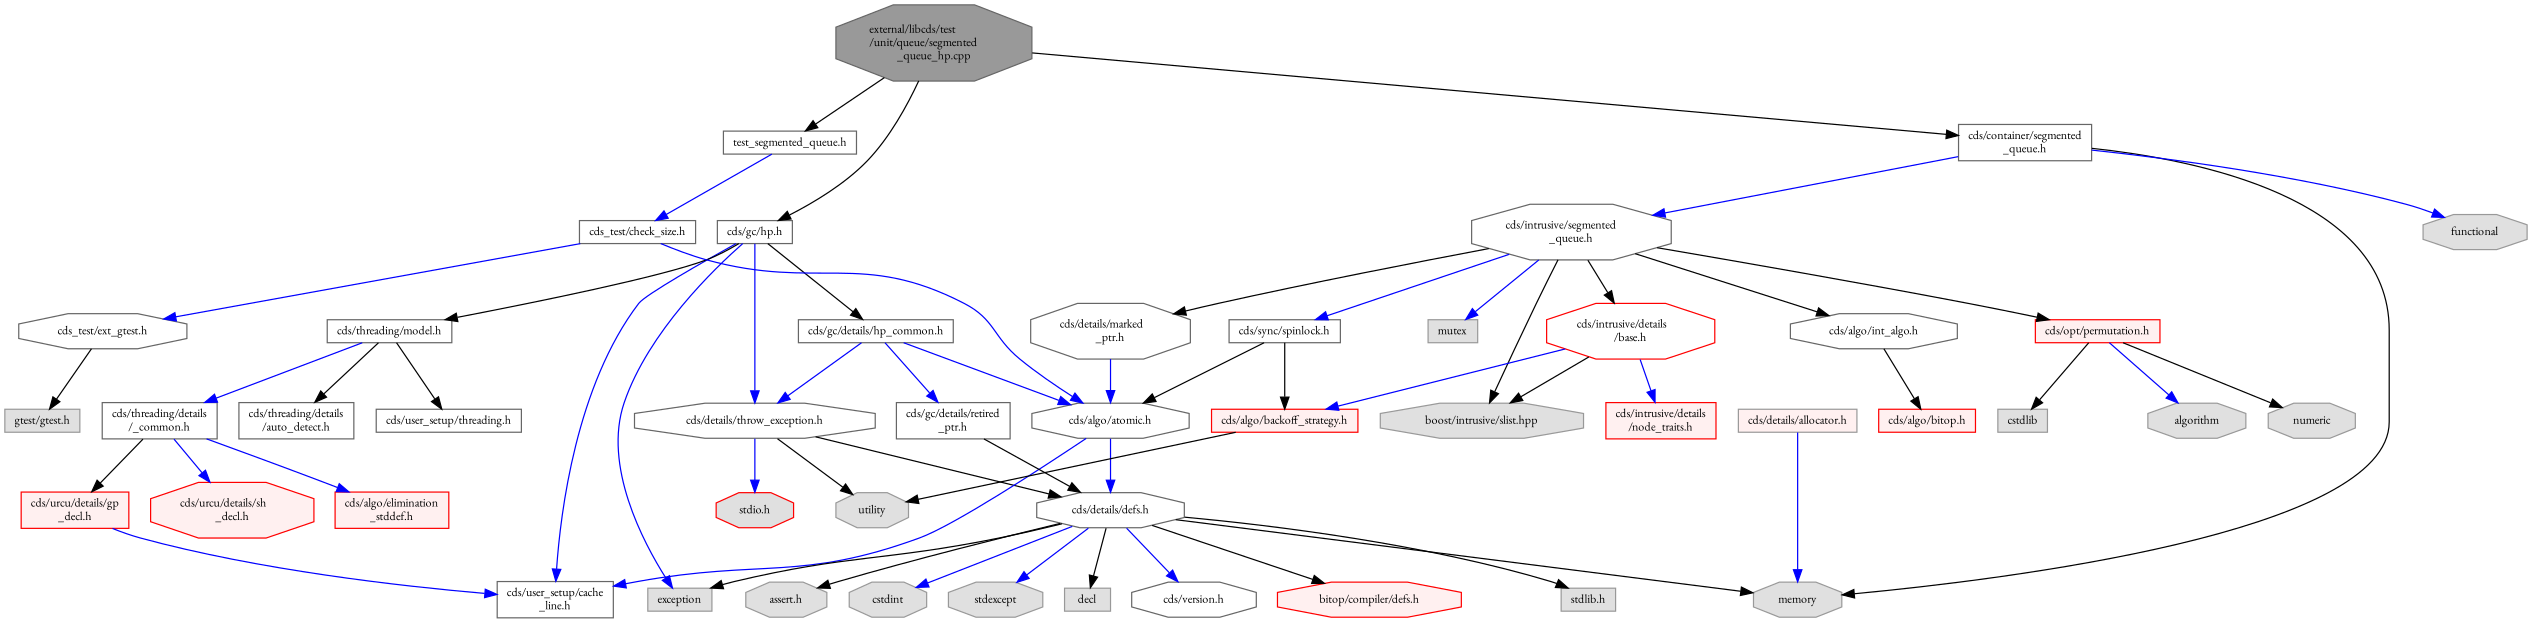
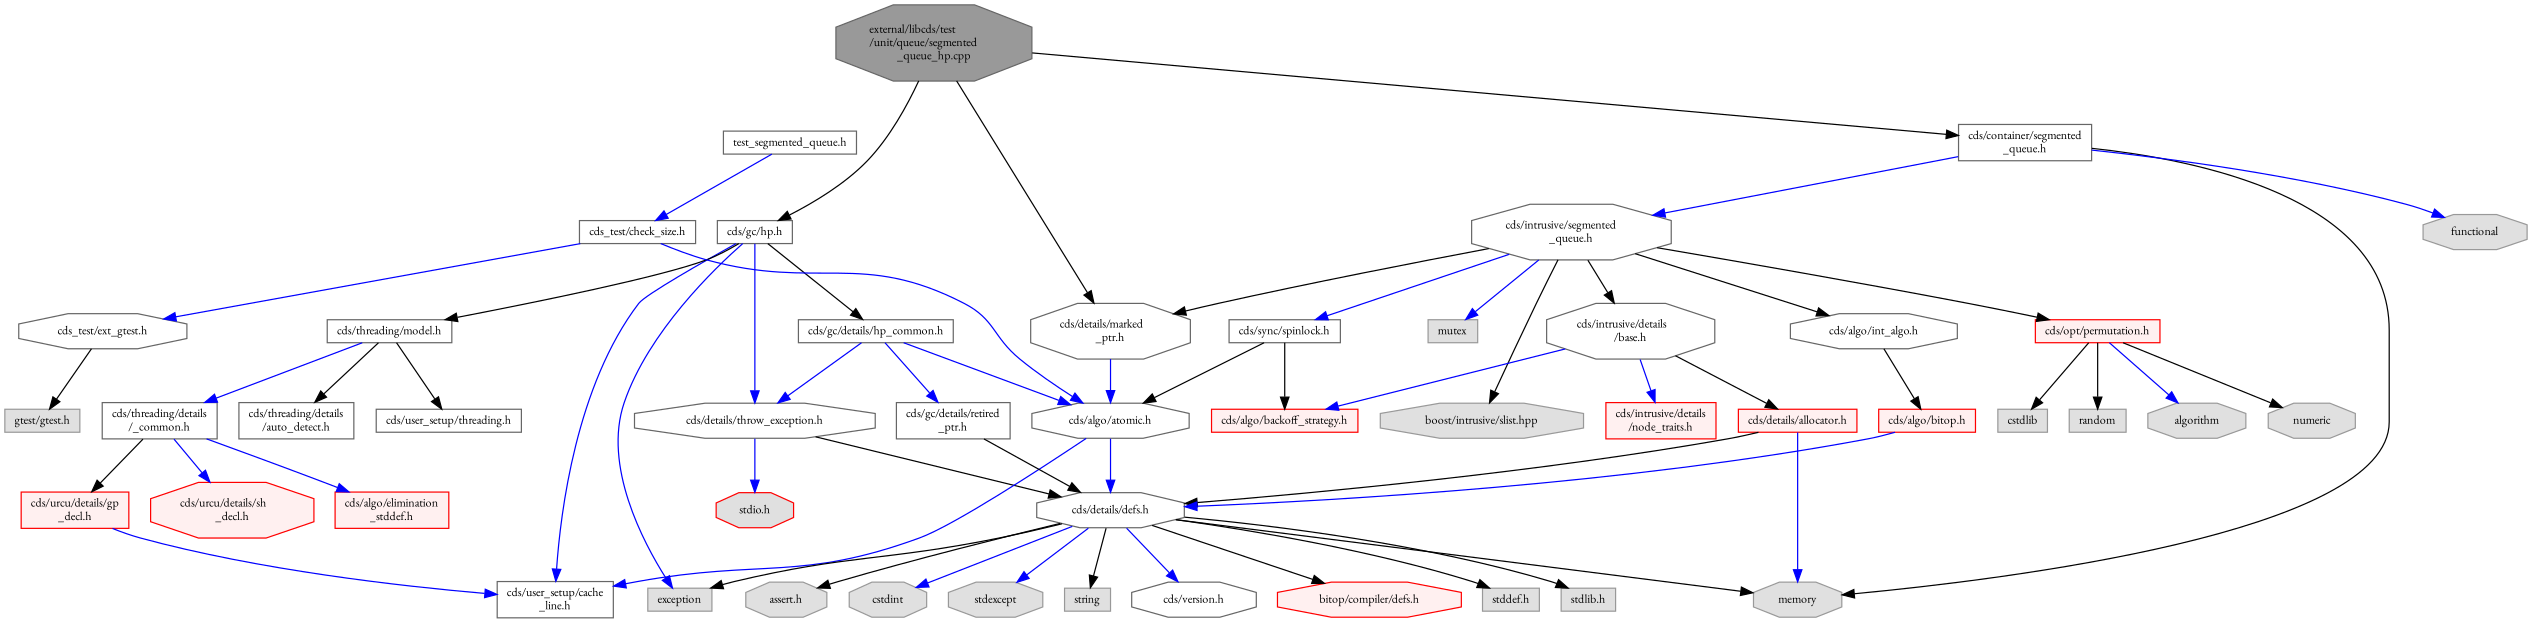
(850, 101) -> (1022, 187)
(1631, 331) -> (1631, 331)
(1555, 377) -> (1721, 380)
(1798, 421) -> (1798, 421)
none -> (2098, 421)
none -> (1479, 475)
none -> (1548, 482)
(872, 510) -> none
(1088, 600) -> (1088, 600)
none -> (1511, 600)
